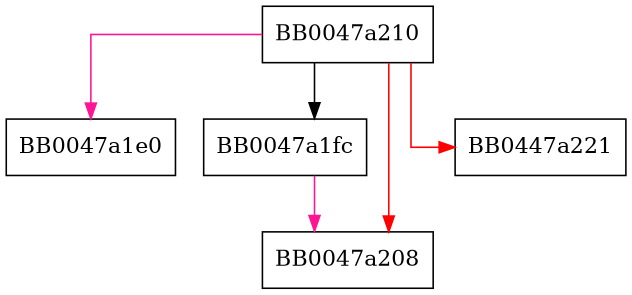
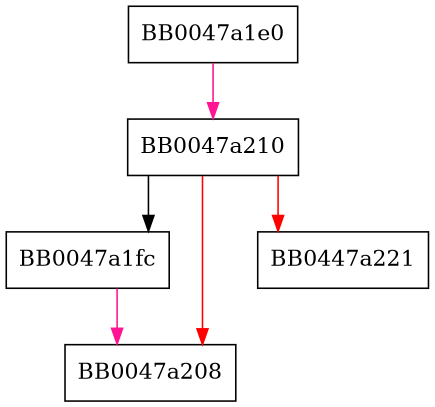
(142, 34) -> (213, 83)
